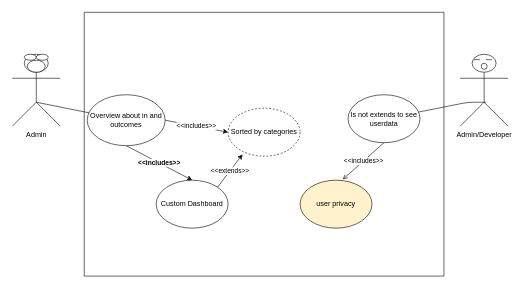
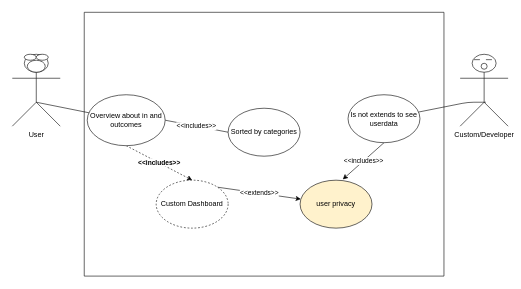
(223, 131) -> (224, 132)
(264, 132) -> (264, 132)
(37, 135) -> (37, 135)
(485, 135) -> (485, 135)
(139, 152) -> (139, 152)
(229, 173) -> (258, 193)
(346, 177) -> (347, 176)
(192, 204) -> (192, 204)
